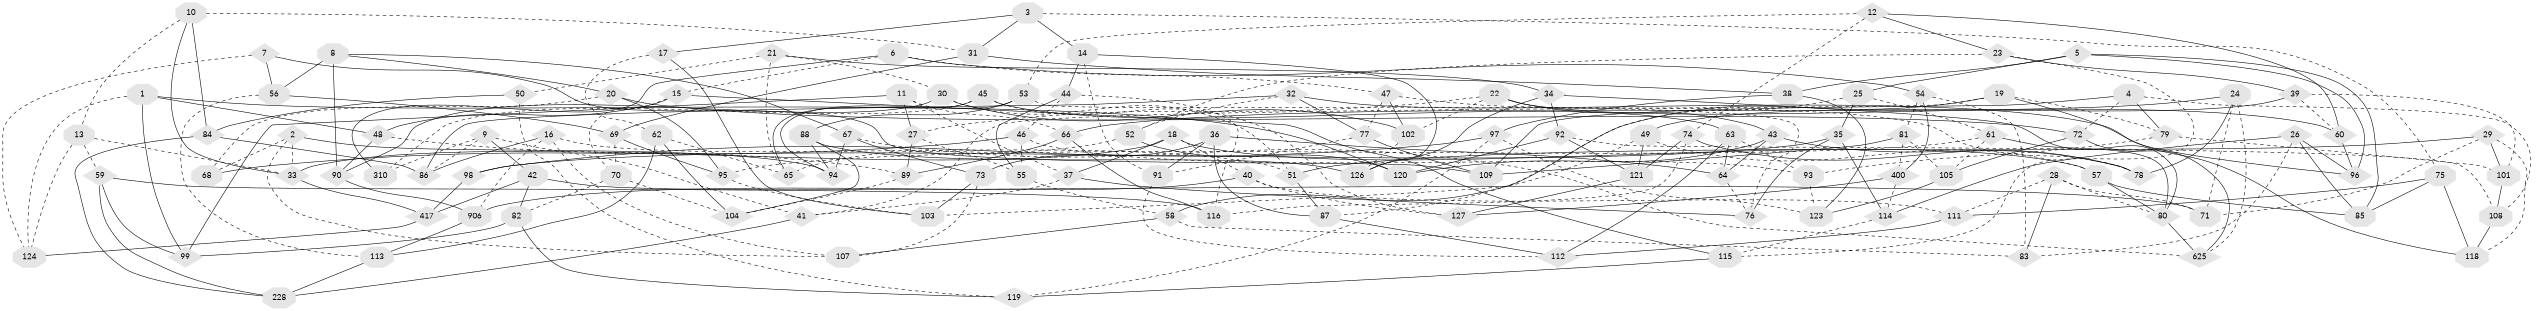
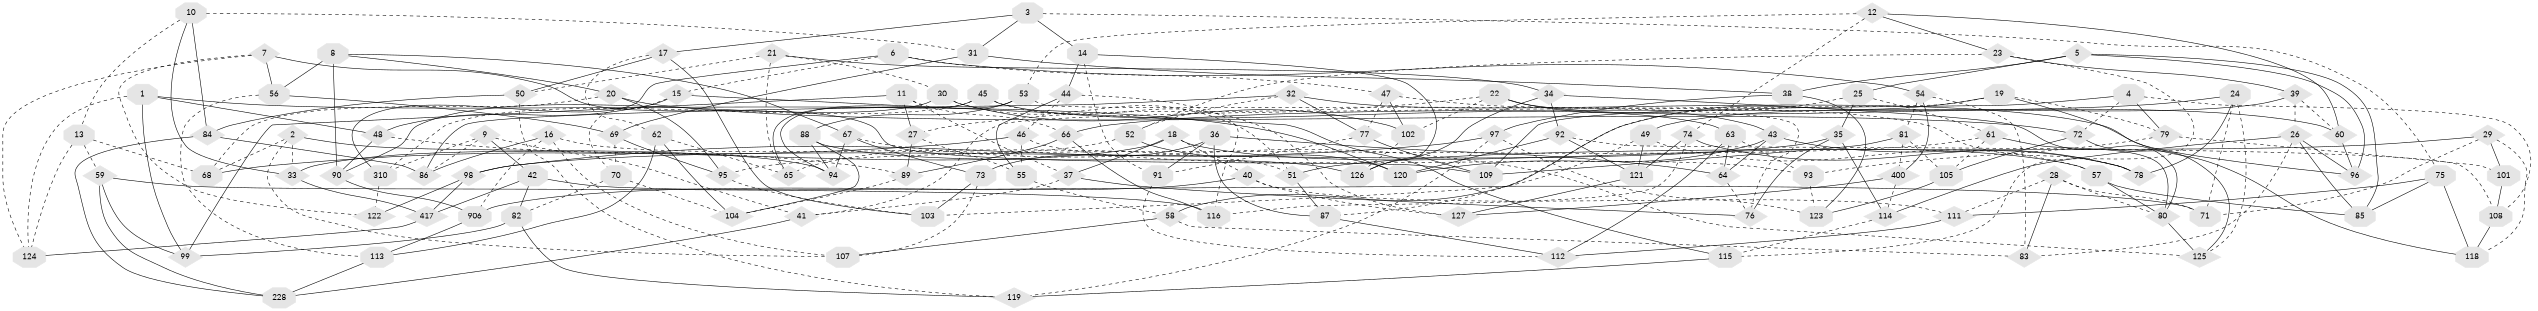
none -> (592, 74)
(2435, 100) -> (2295, 115)
(187, 156) -> (141, 155)
none -> (374, 217)
(2199, 257) -> (2199, 257)
